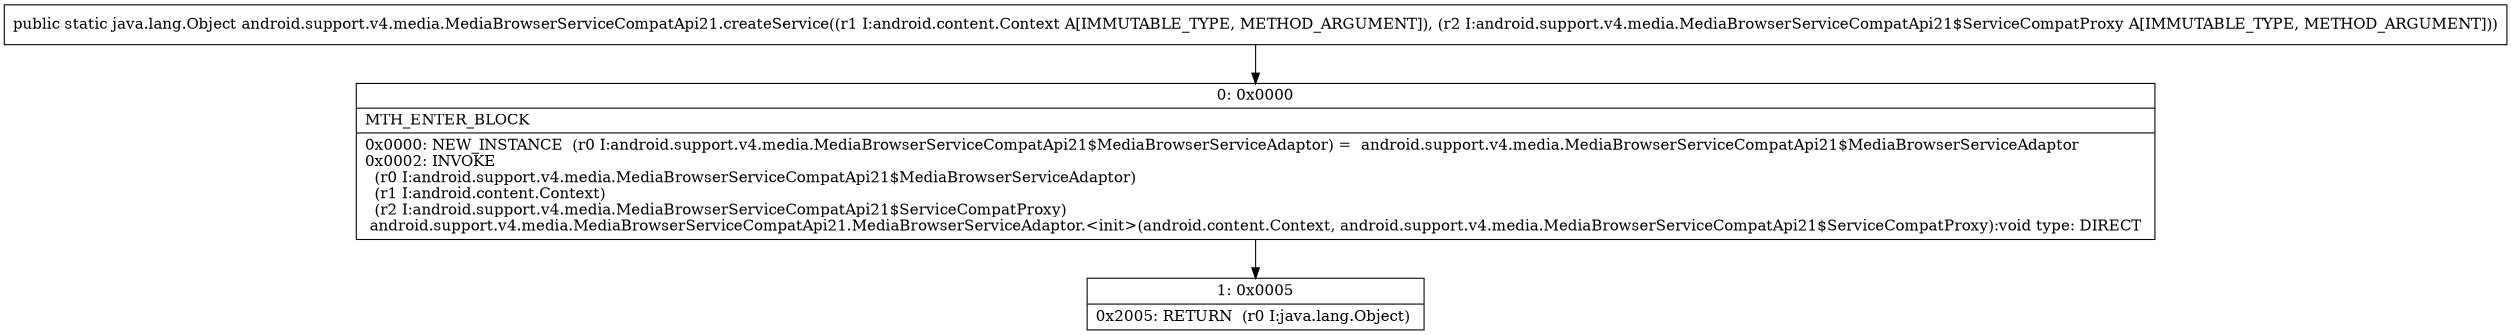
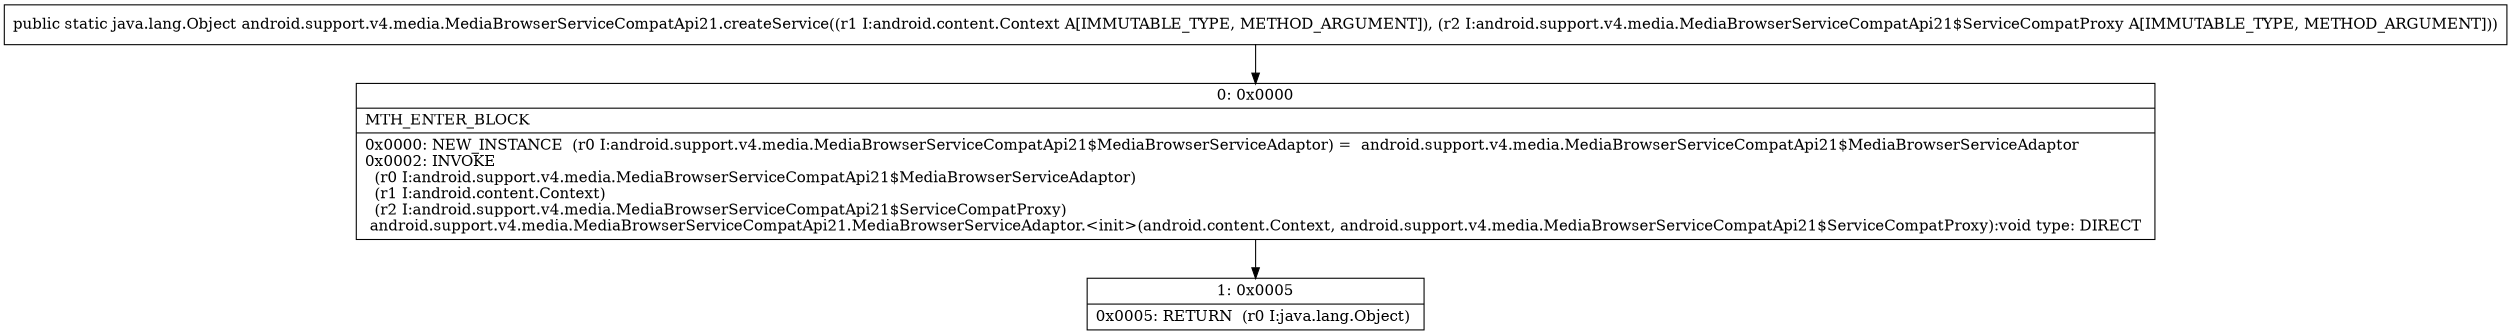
(1256, 316) -> (1256, 316)
